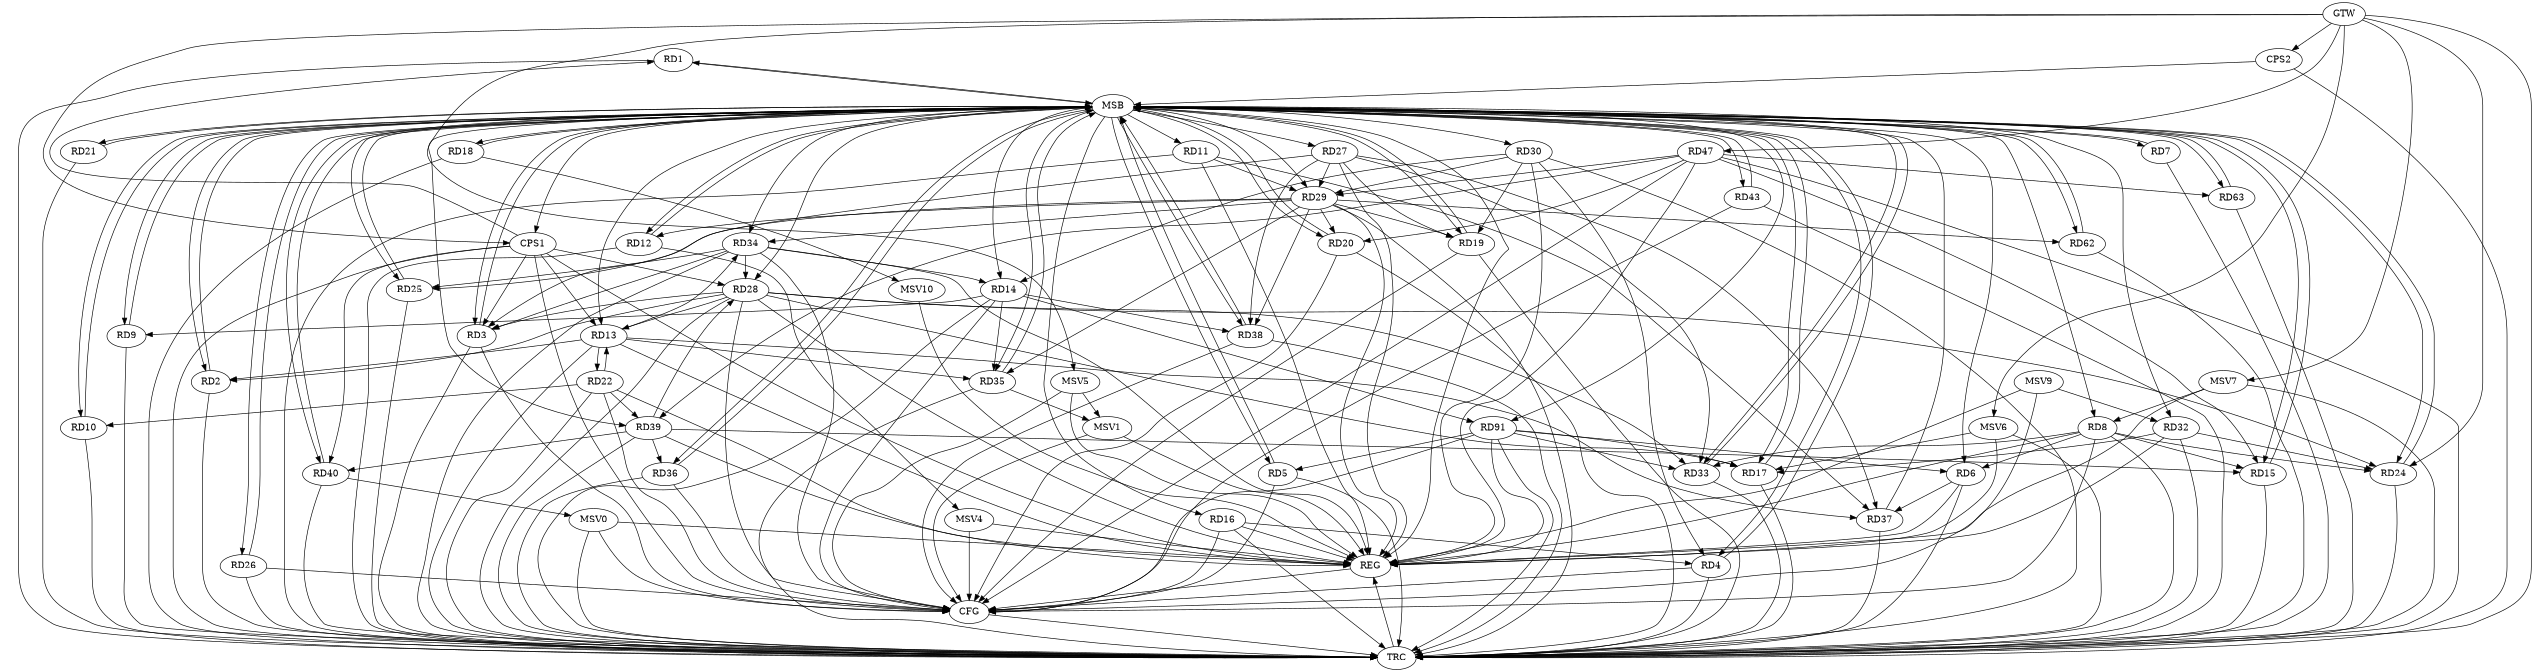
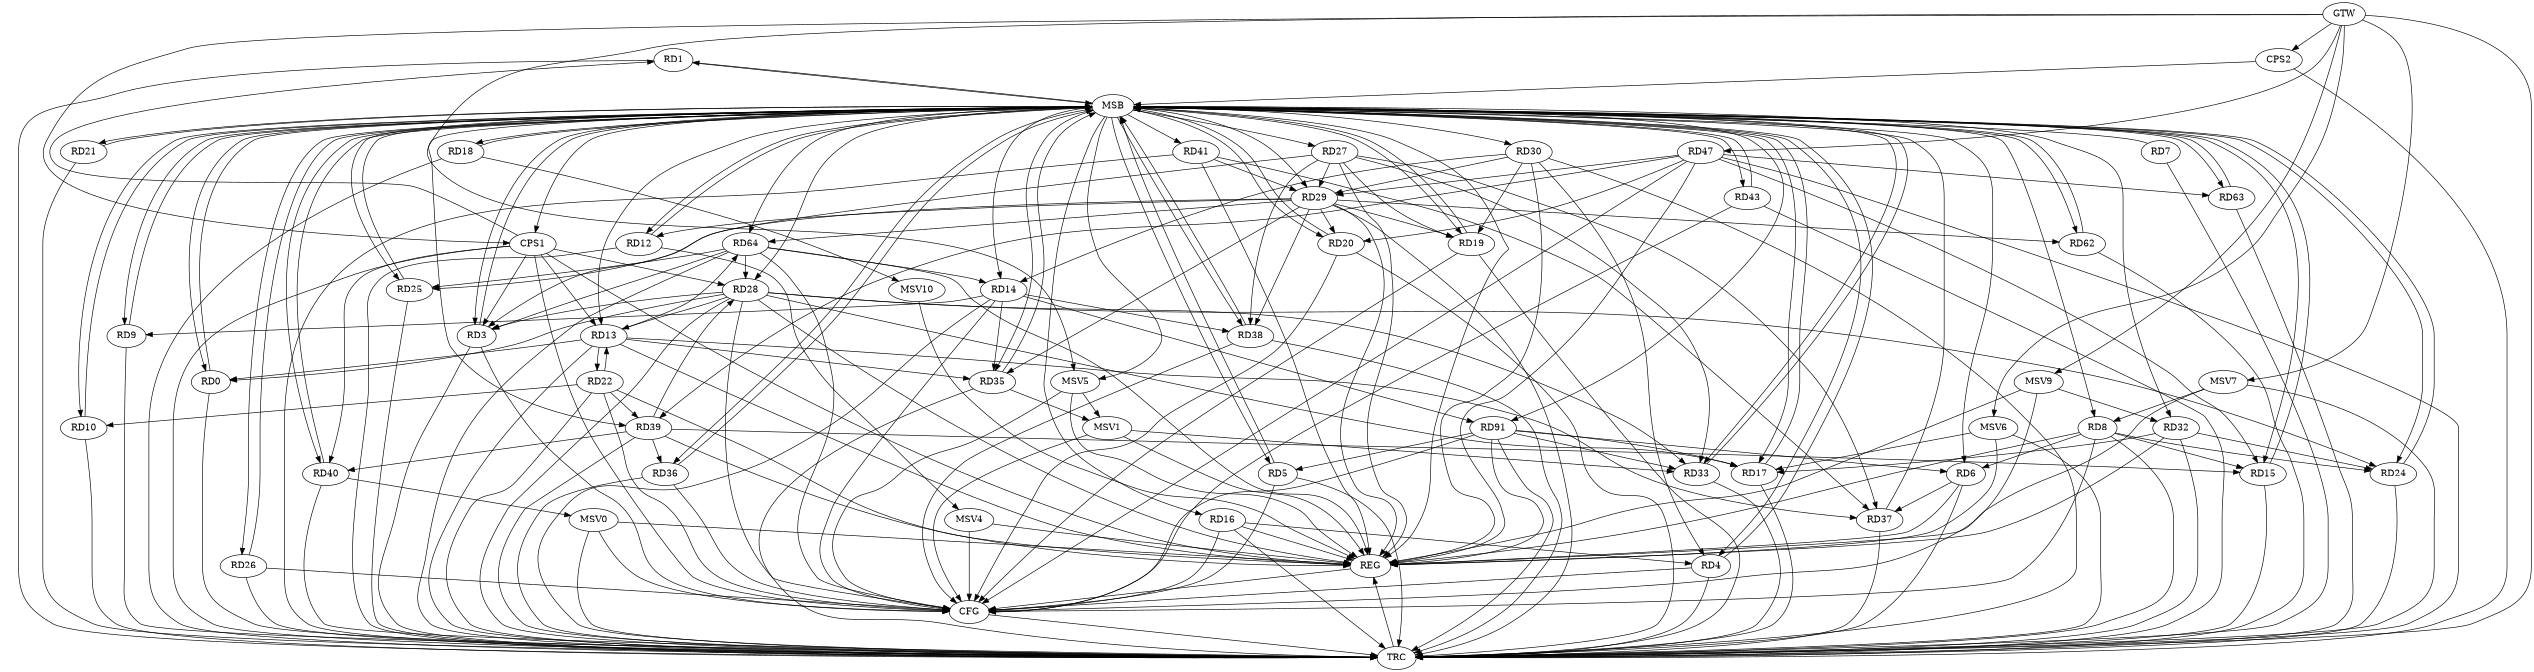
(1637, 117) -> (1109, 270)
(1196, 152) -> (1196, 152)
(2483, 220) -> (2251, 223)
(746, 244) -> (746, 244)
(211, 382) -> (211, 382)
(1926, 446) -> (1439, 454)
